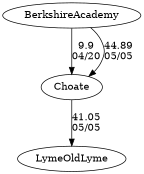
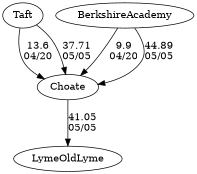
none -> (23, 15)
